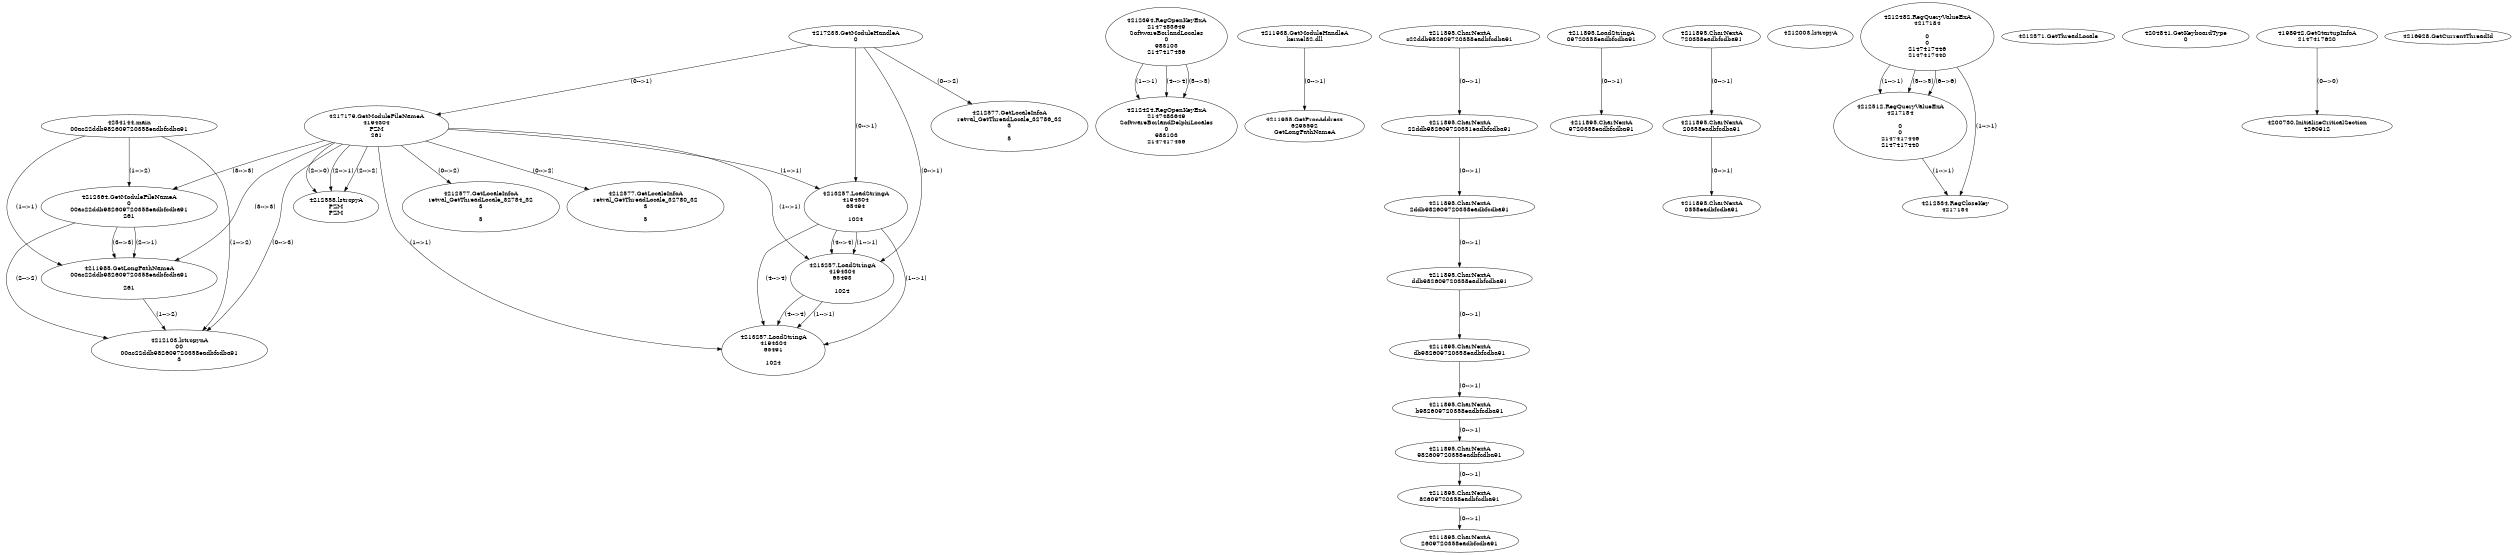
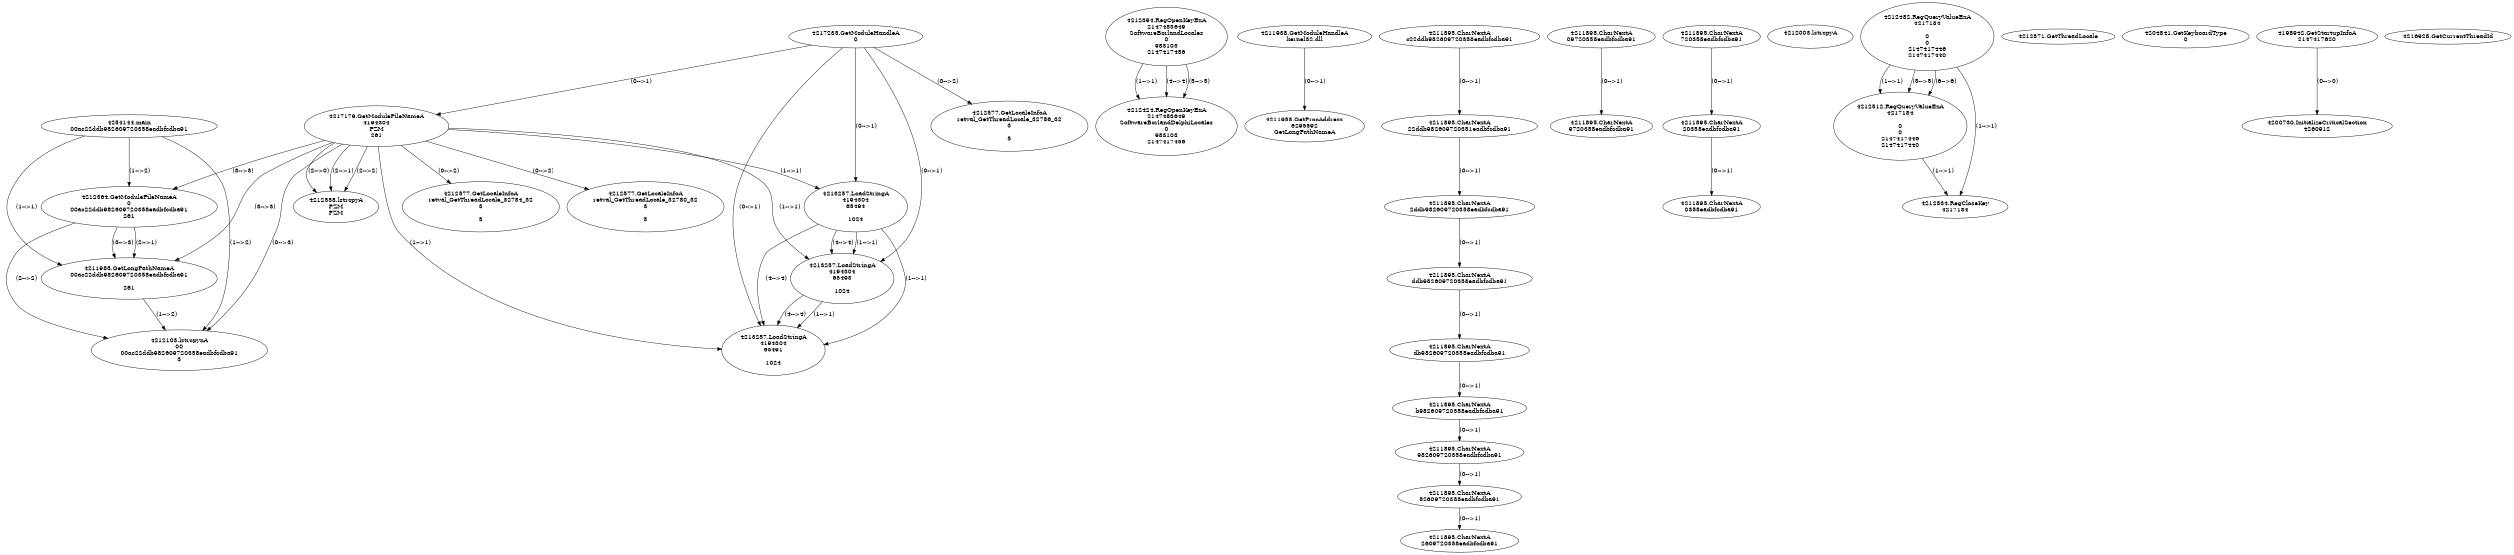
(1601, 37) -> (1601, 37)
none -> (747, 162)
